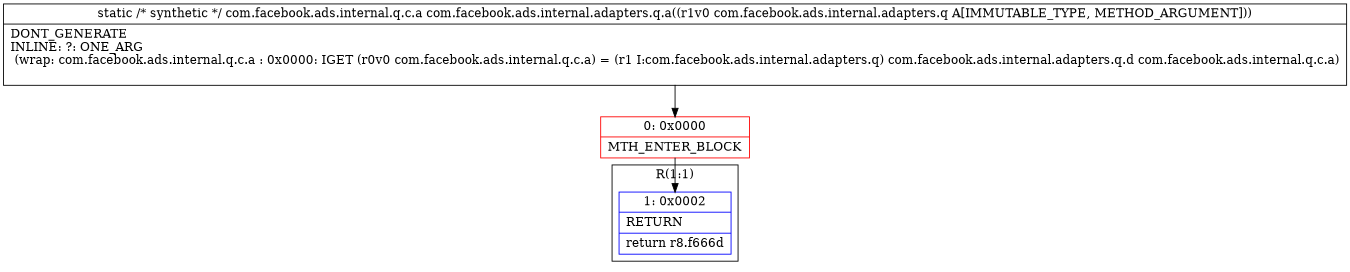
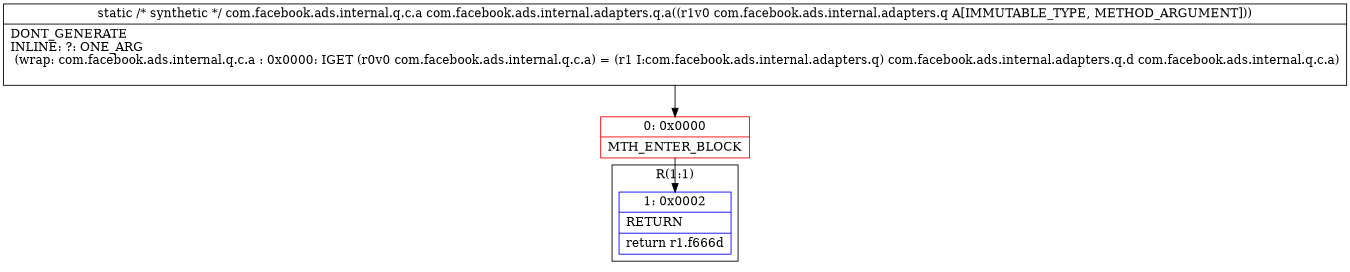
(675, 243) -> (675, 243)
